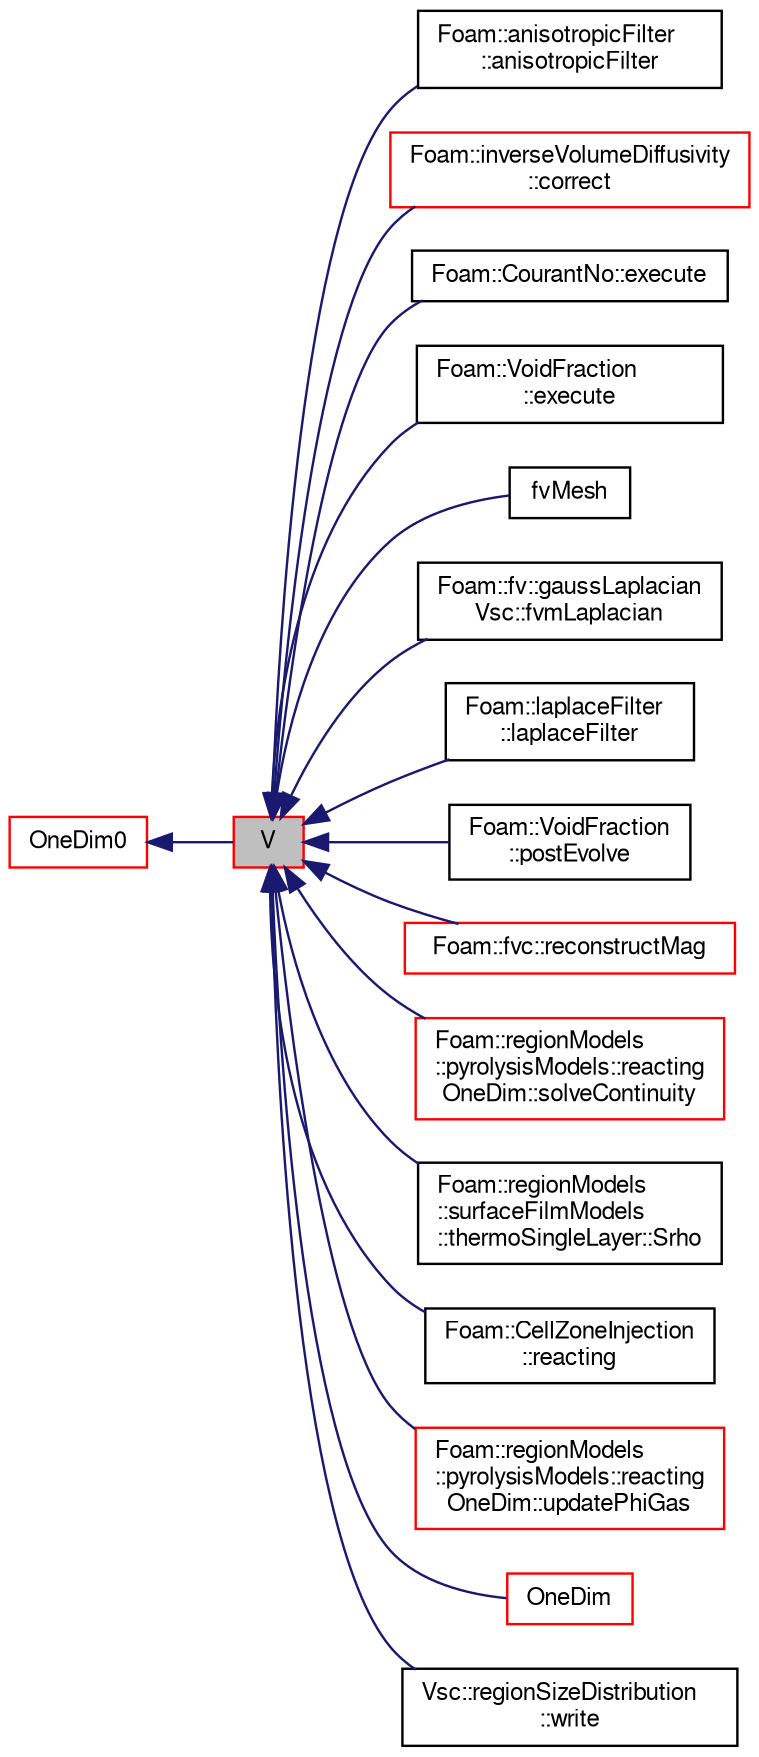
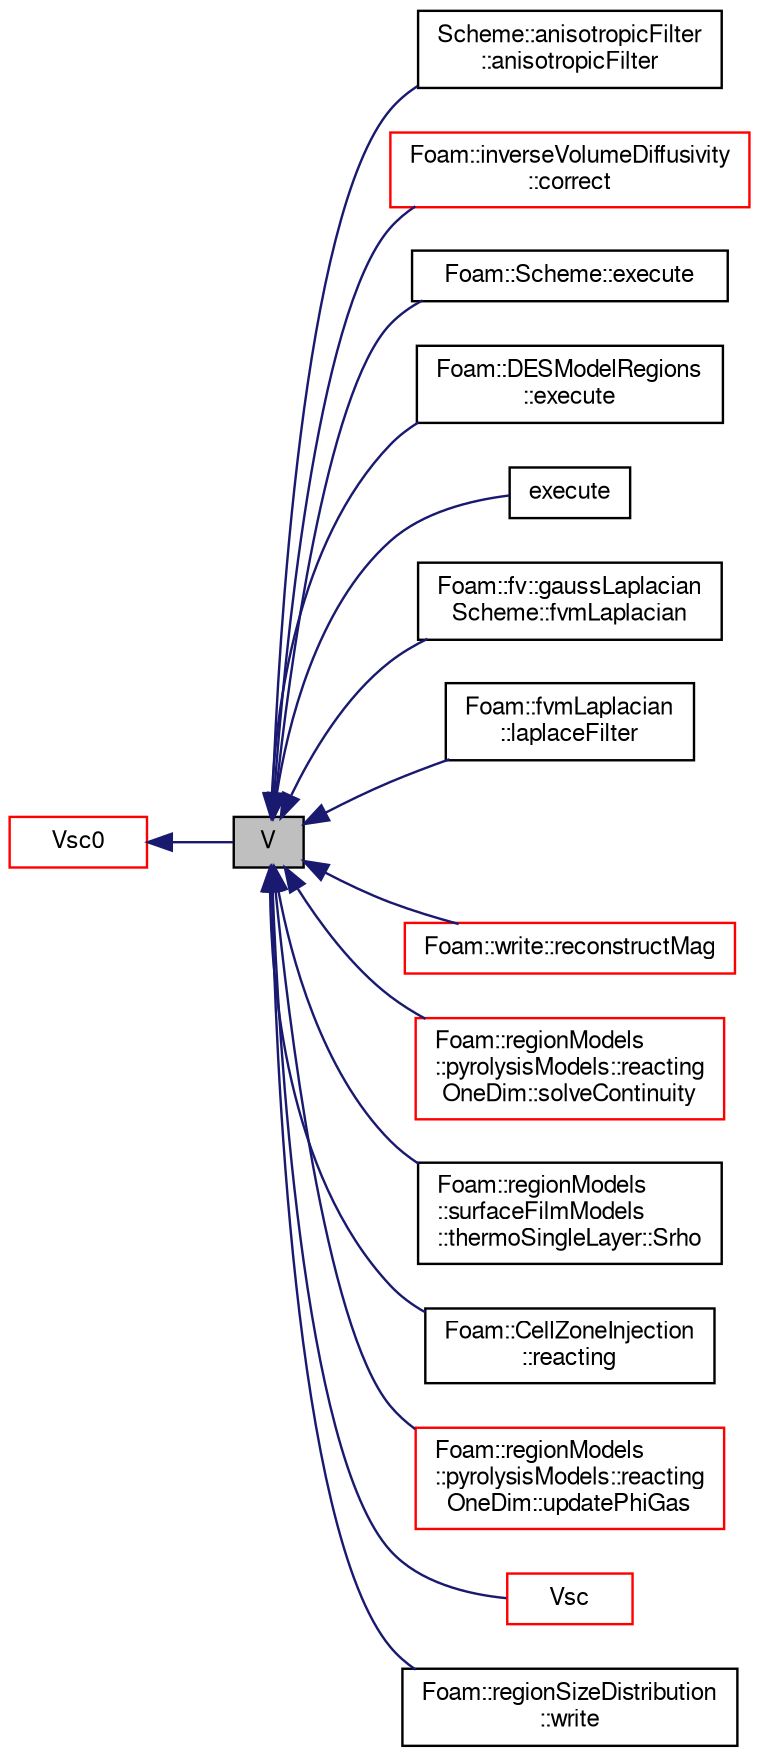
(570, 49) -> (570, 49)
(570, 276) -> (570, 276)
(570, 384) -> (570, 384)
(570, 493) -> (570, 493)
(570, 601) -> (570, 601)
(570, 722) -> (570, 722)
(78, 842) -> (78, 842)
(269, 842) -> (269, 842)
(570, 842) -> none
(570, 948) -> (570, 948)
(570, 1599) -> (570, 1599)
(570, 1707) -> (570, 1707)
